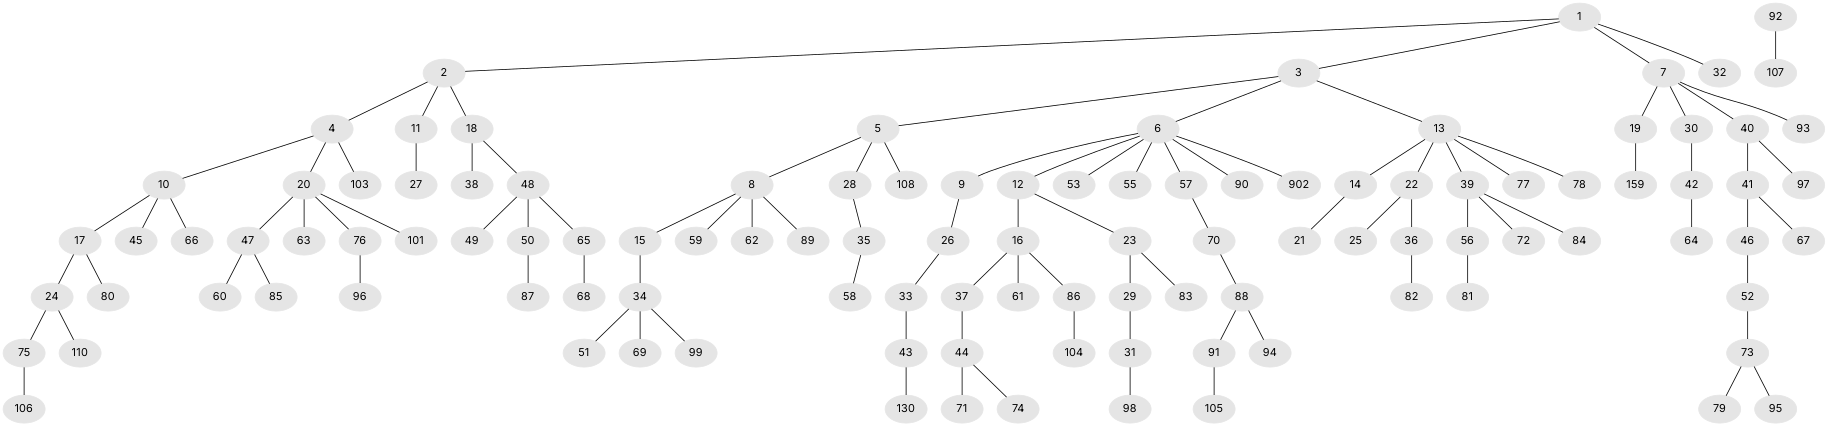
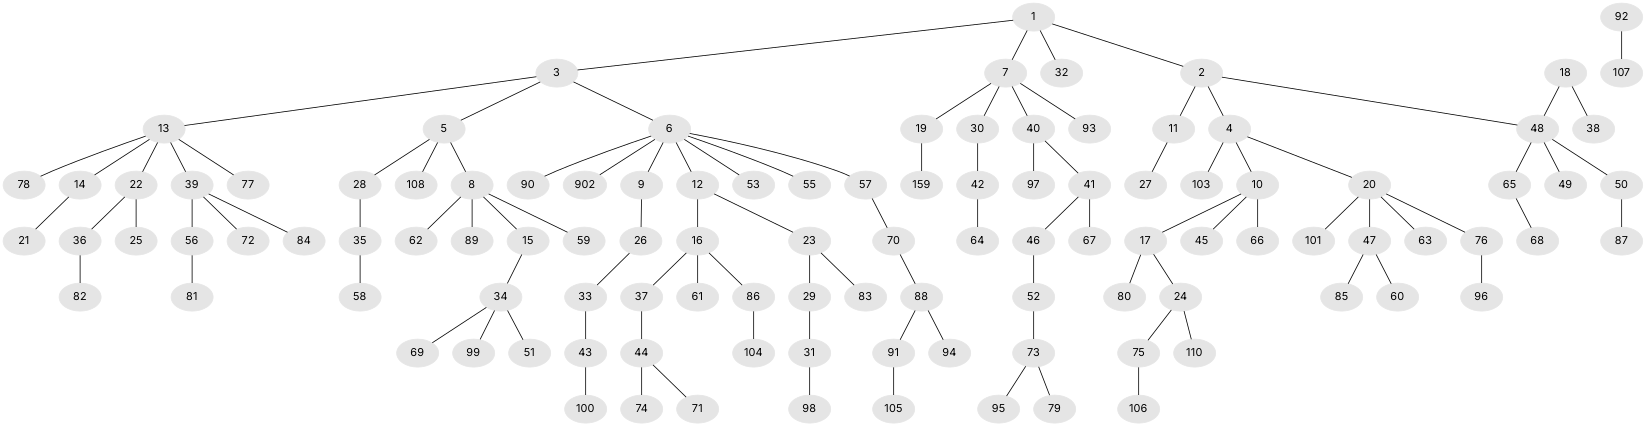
(458, 101) -> (1370, 101)
(906, 409) -> (586, 409)
